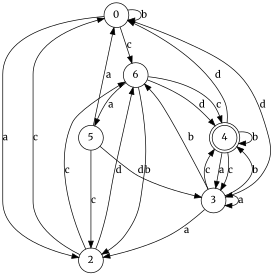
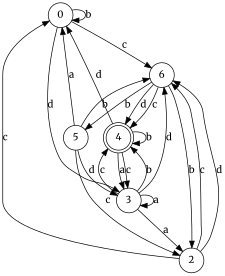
none -> (107, 96)
(111, 105) -> (128, 105)
(3, 122) -> none
(191, 138) -> (169, 138)
